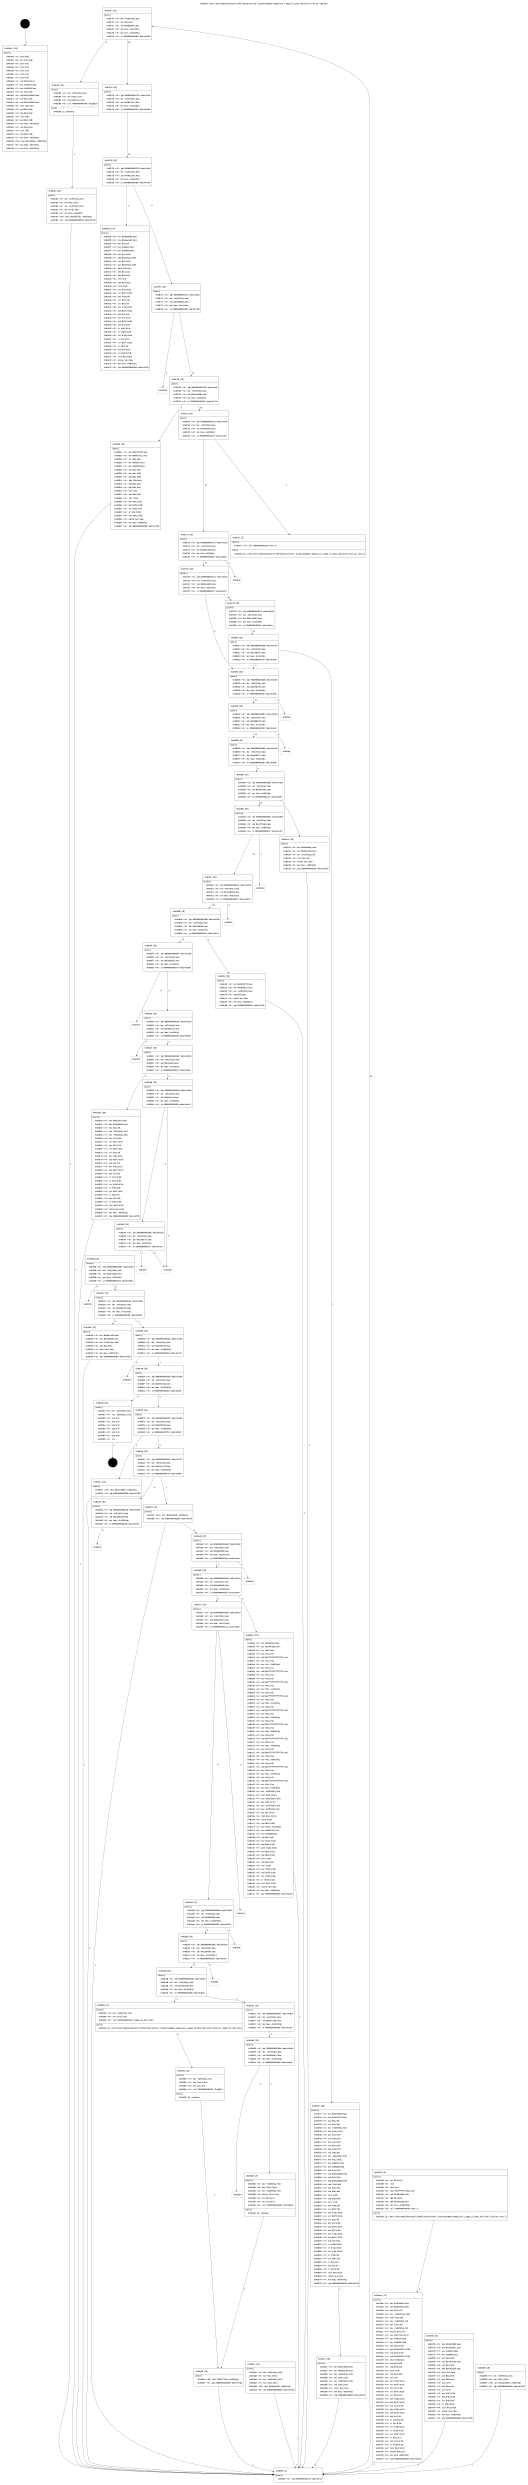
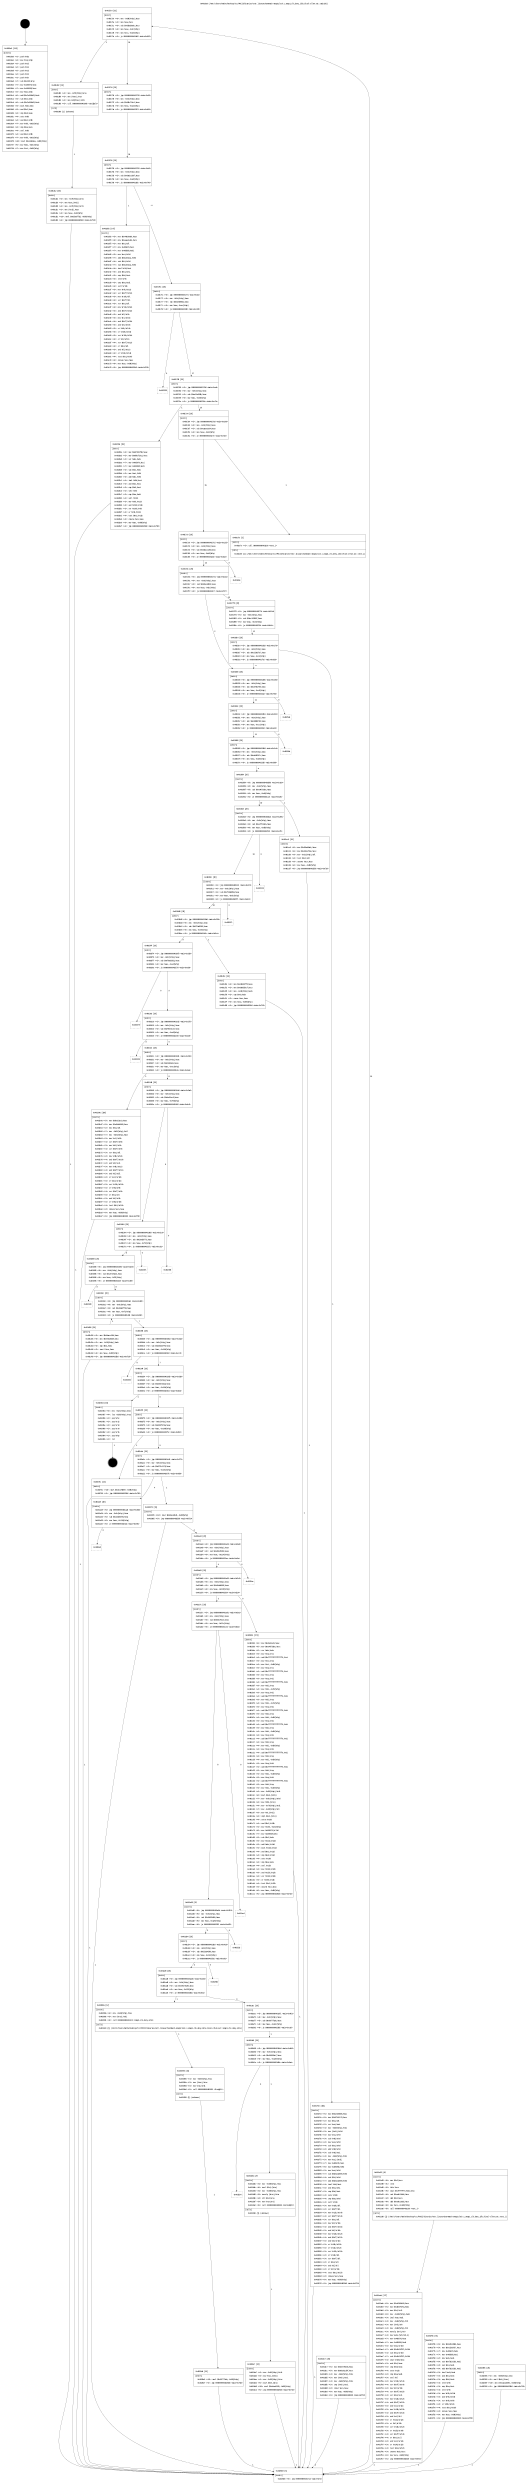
(157, 1258) -> (125, 1253)
(114, 1321) -> (111, 1322)
(242, 2292) -> (270, 2288)
(339, 2321) -> (313, 2377)
